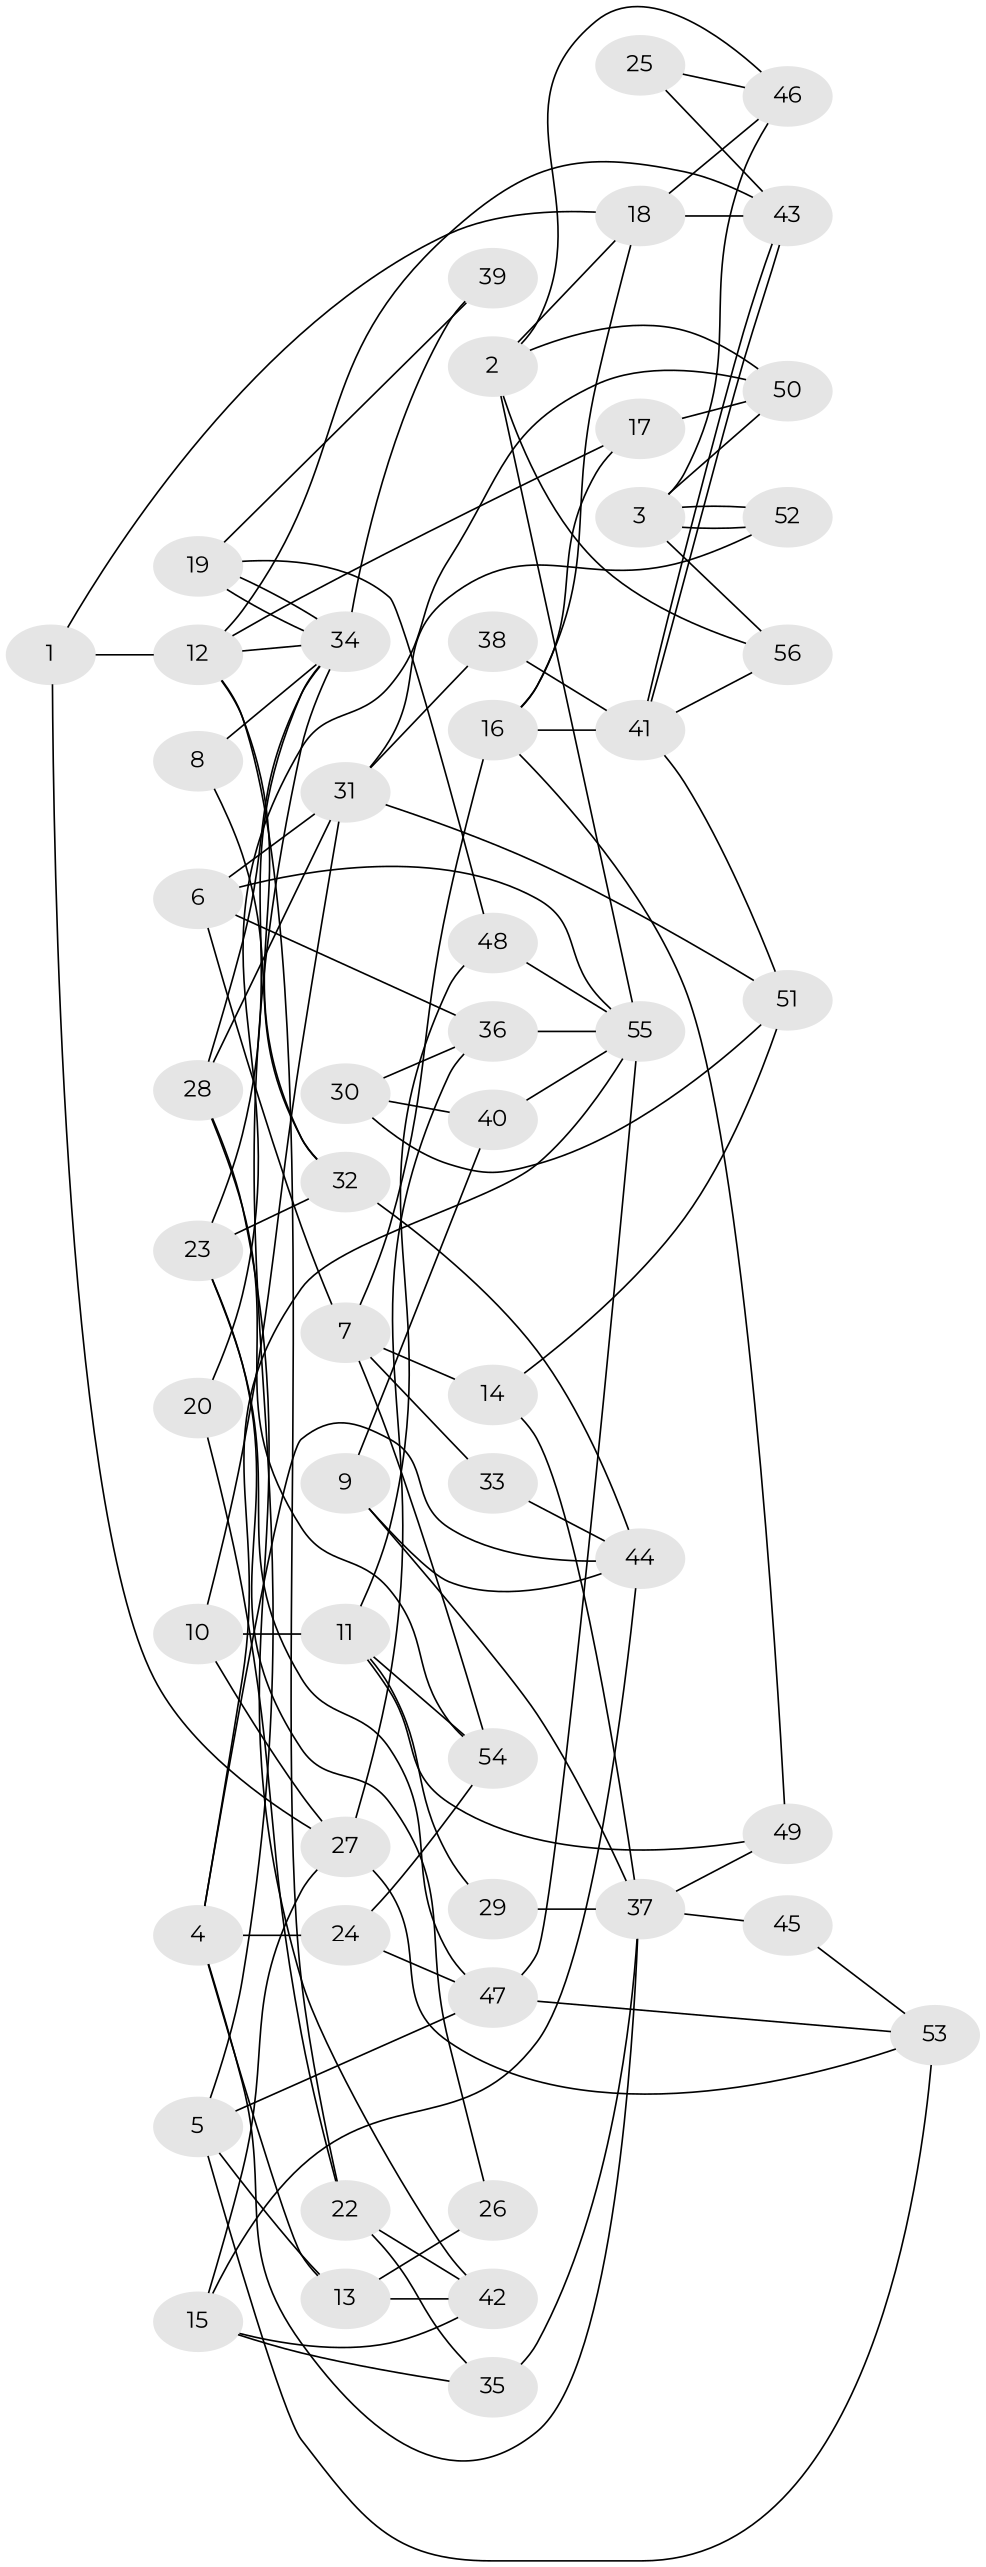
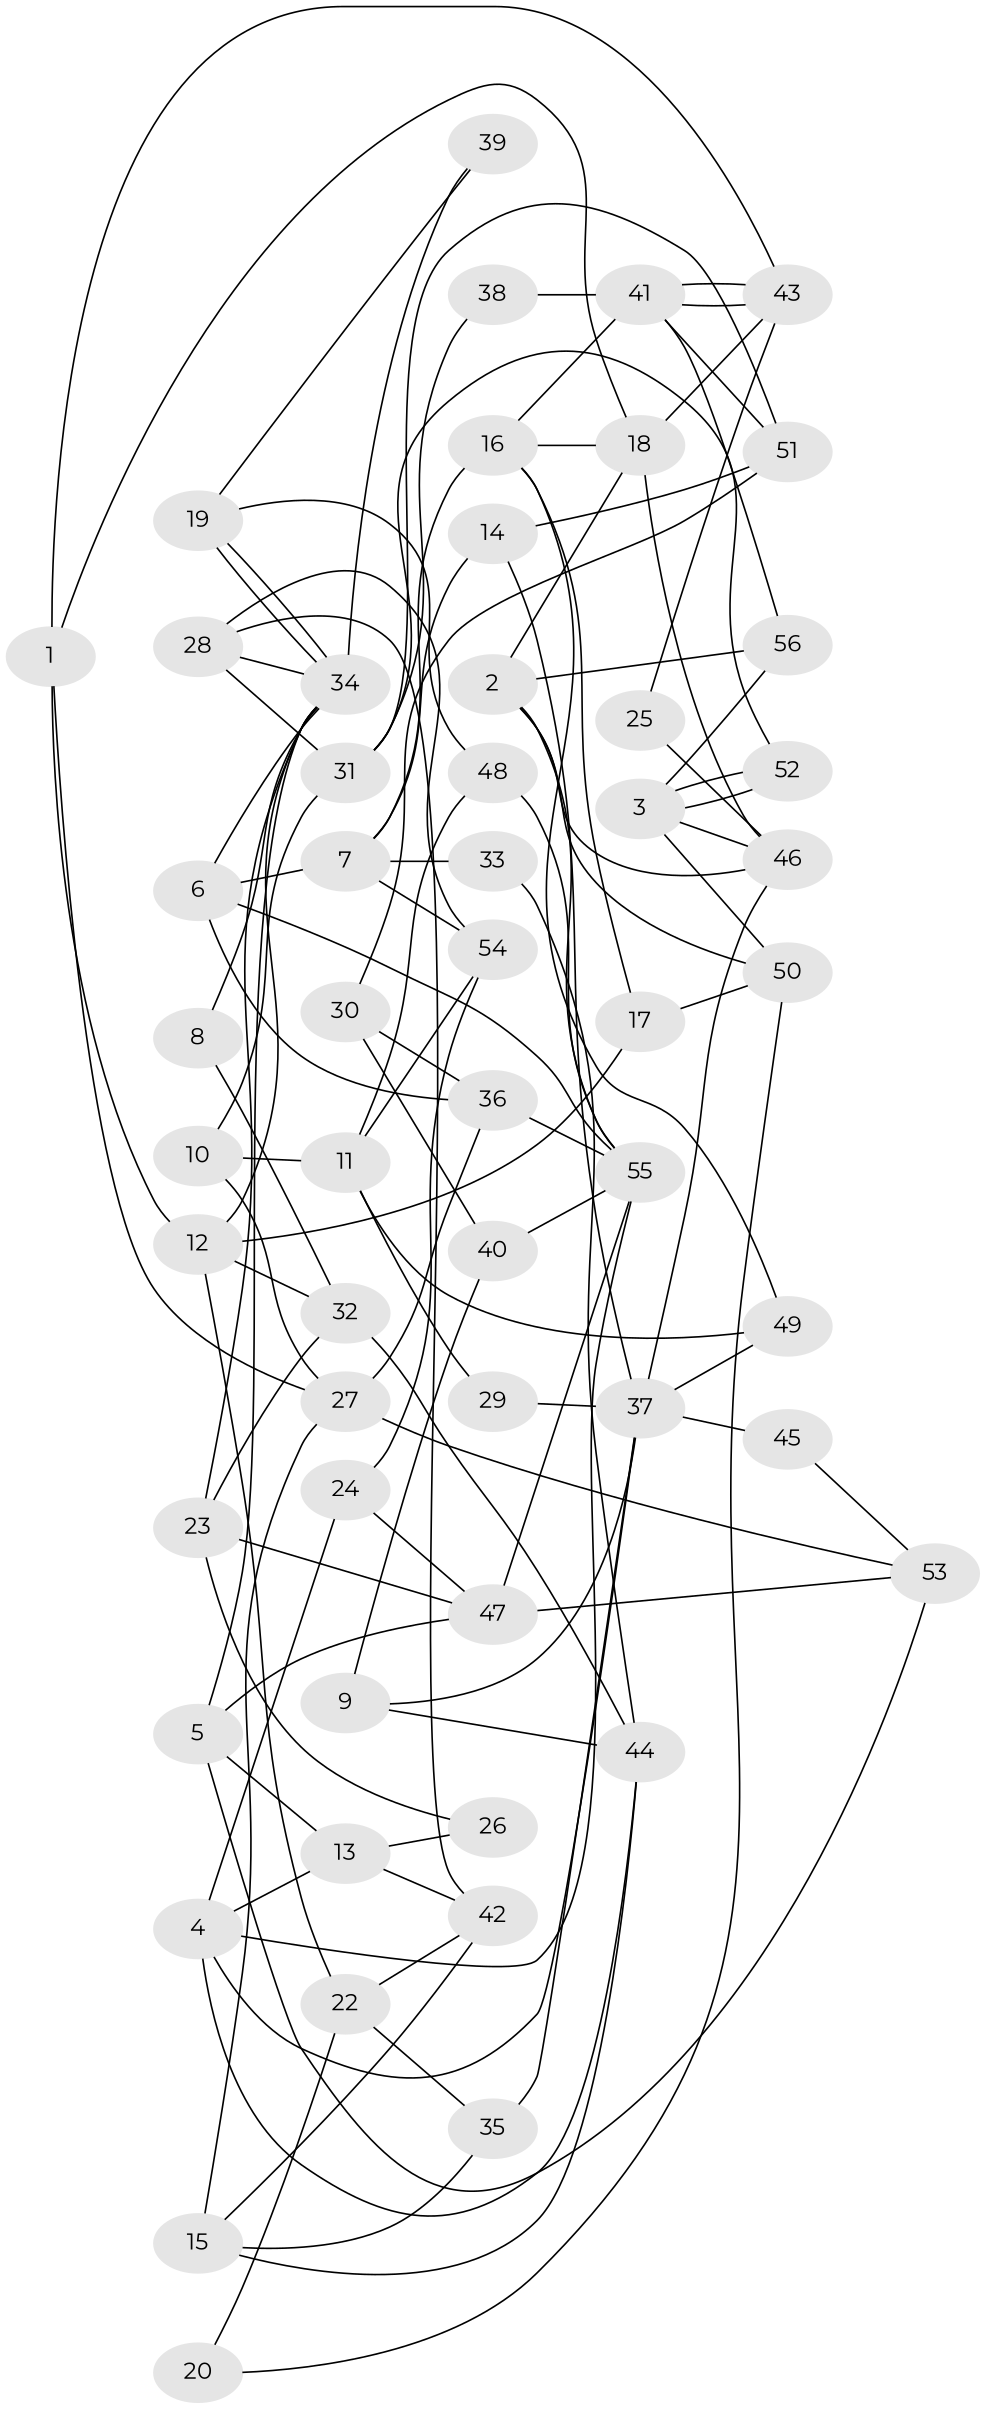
(403, 281) -> (248, 31)
(272, 846) -> (263, 783)
none -> (699, 1129)
